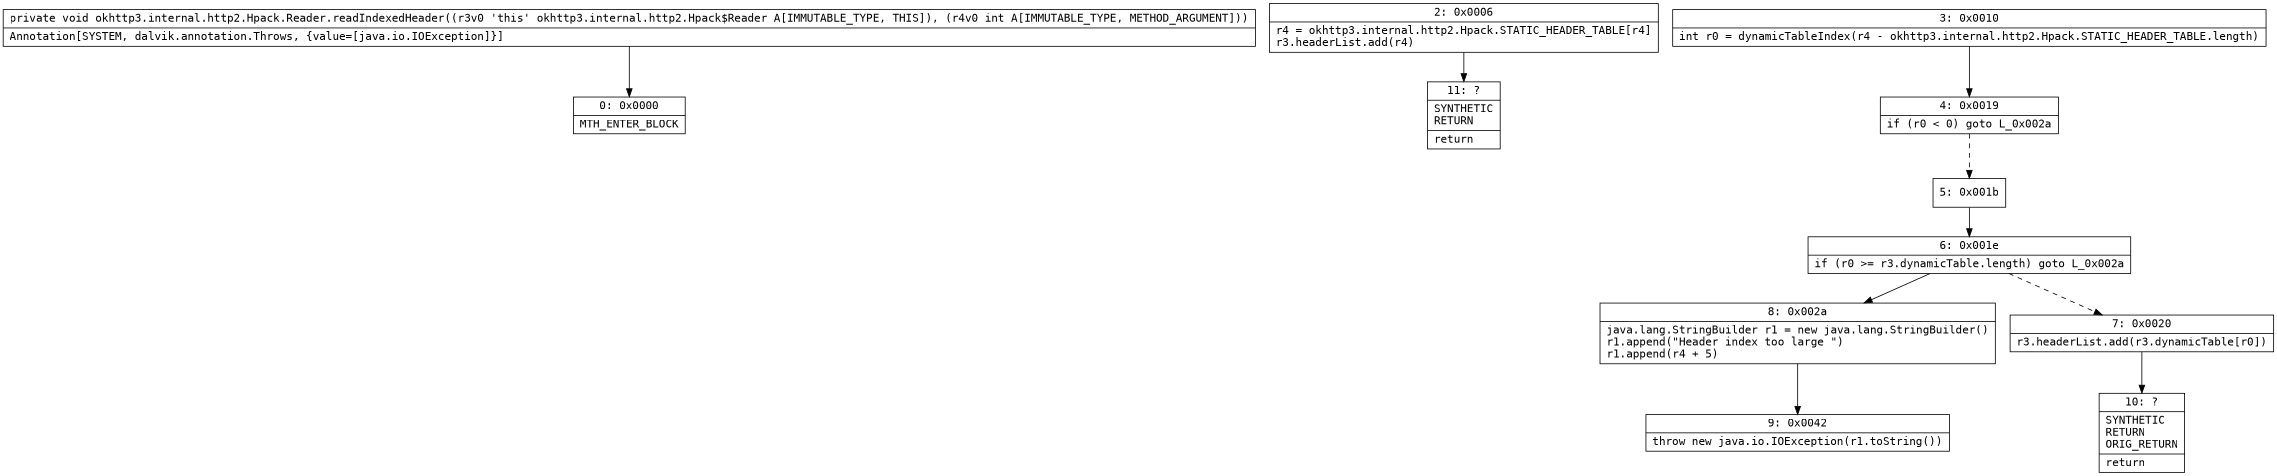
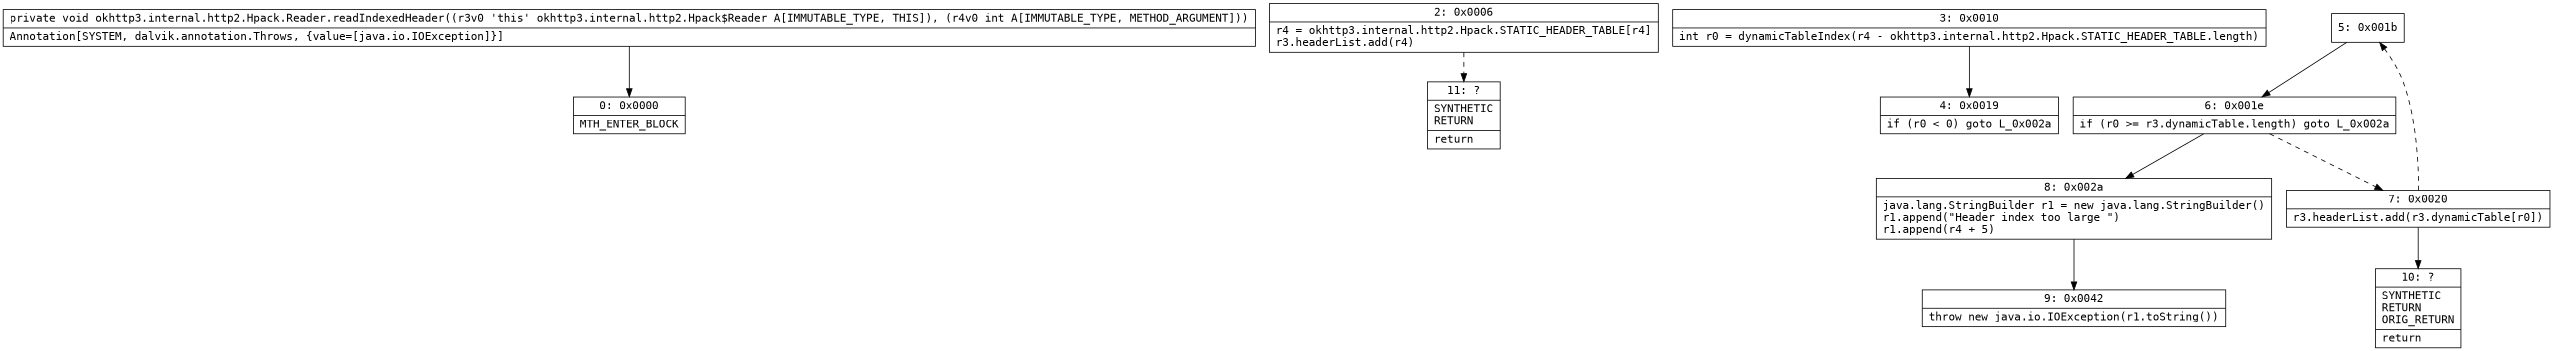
(1464, 63) -> (1464, 63)
(1969, 152) -> (2412, 117)
